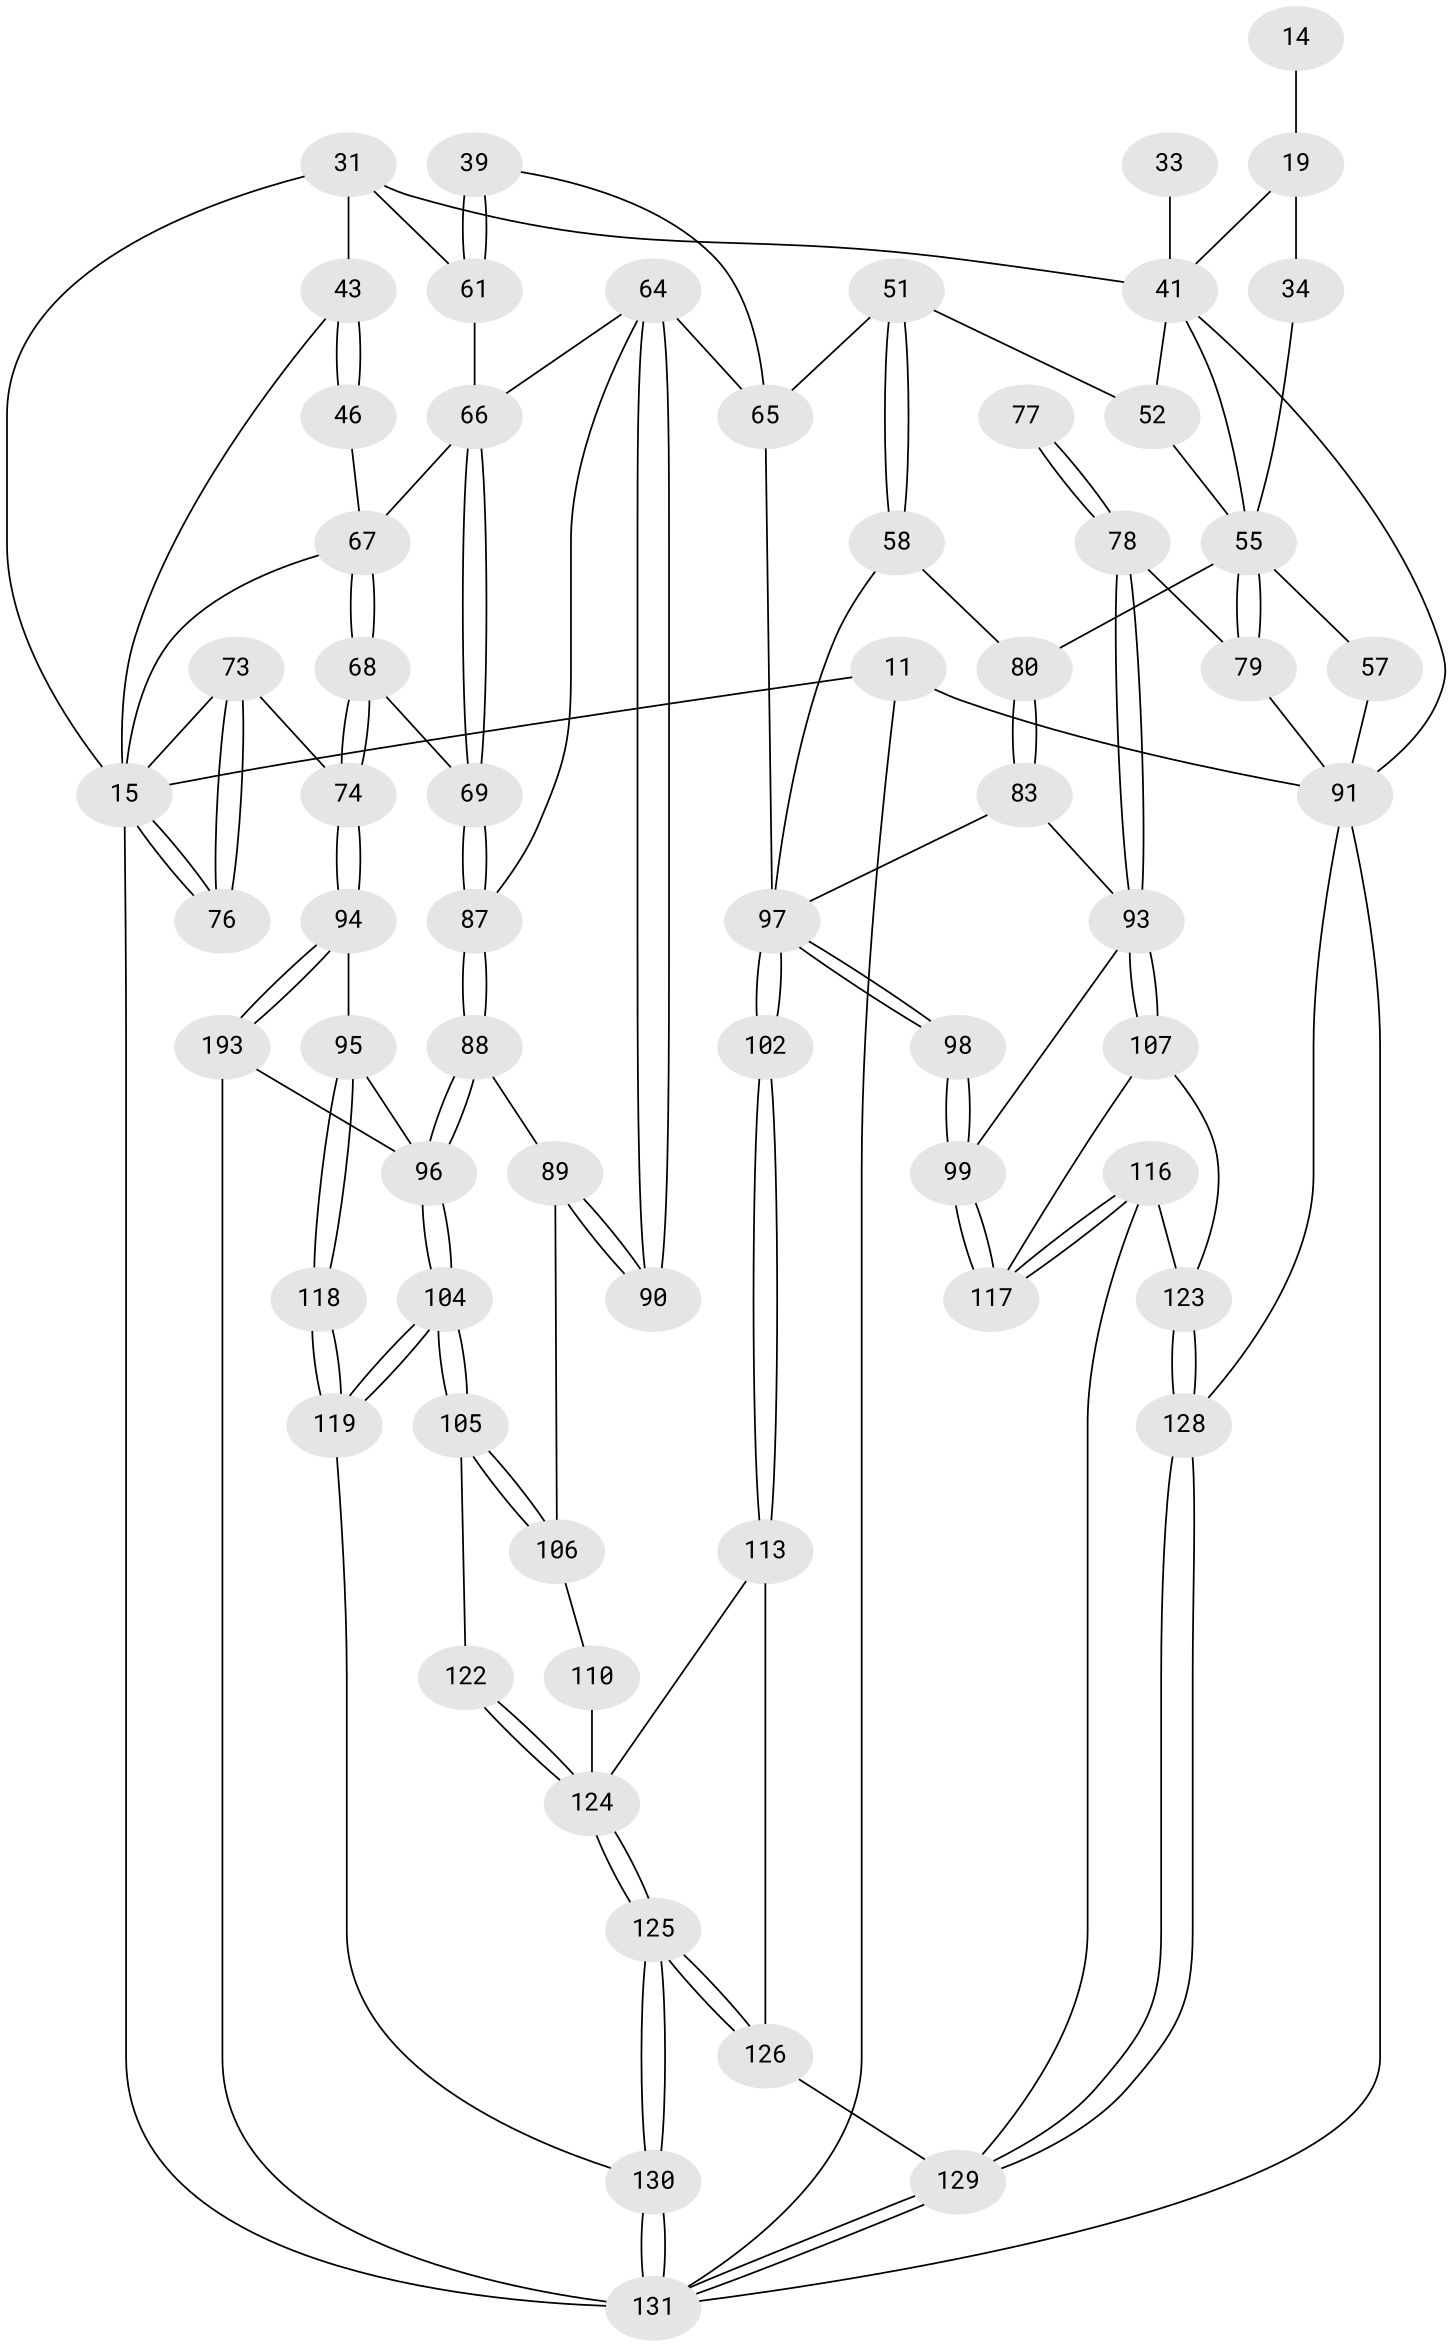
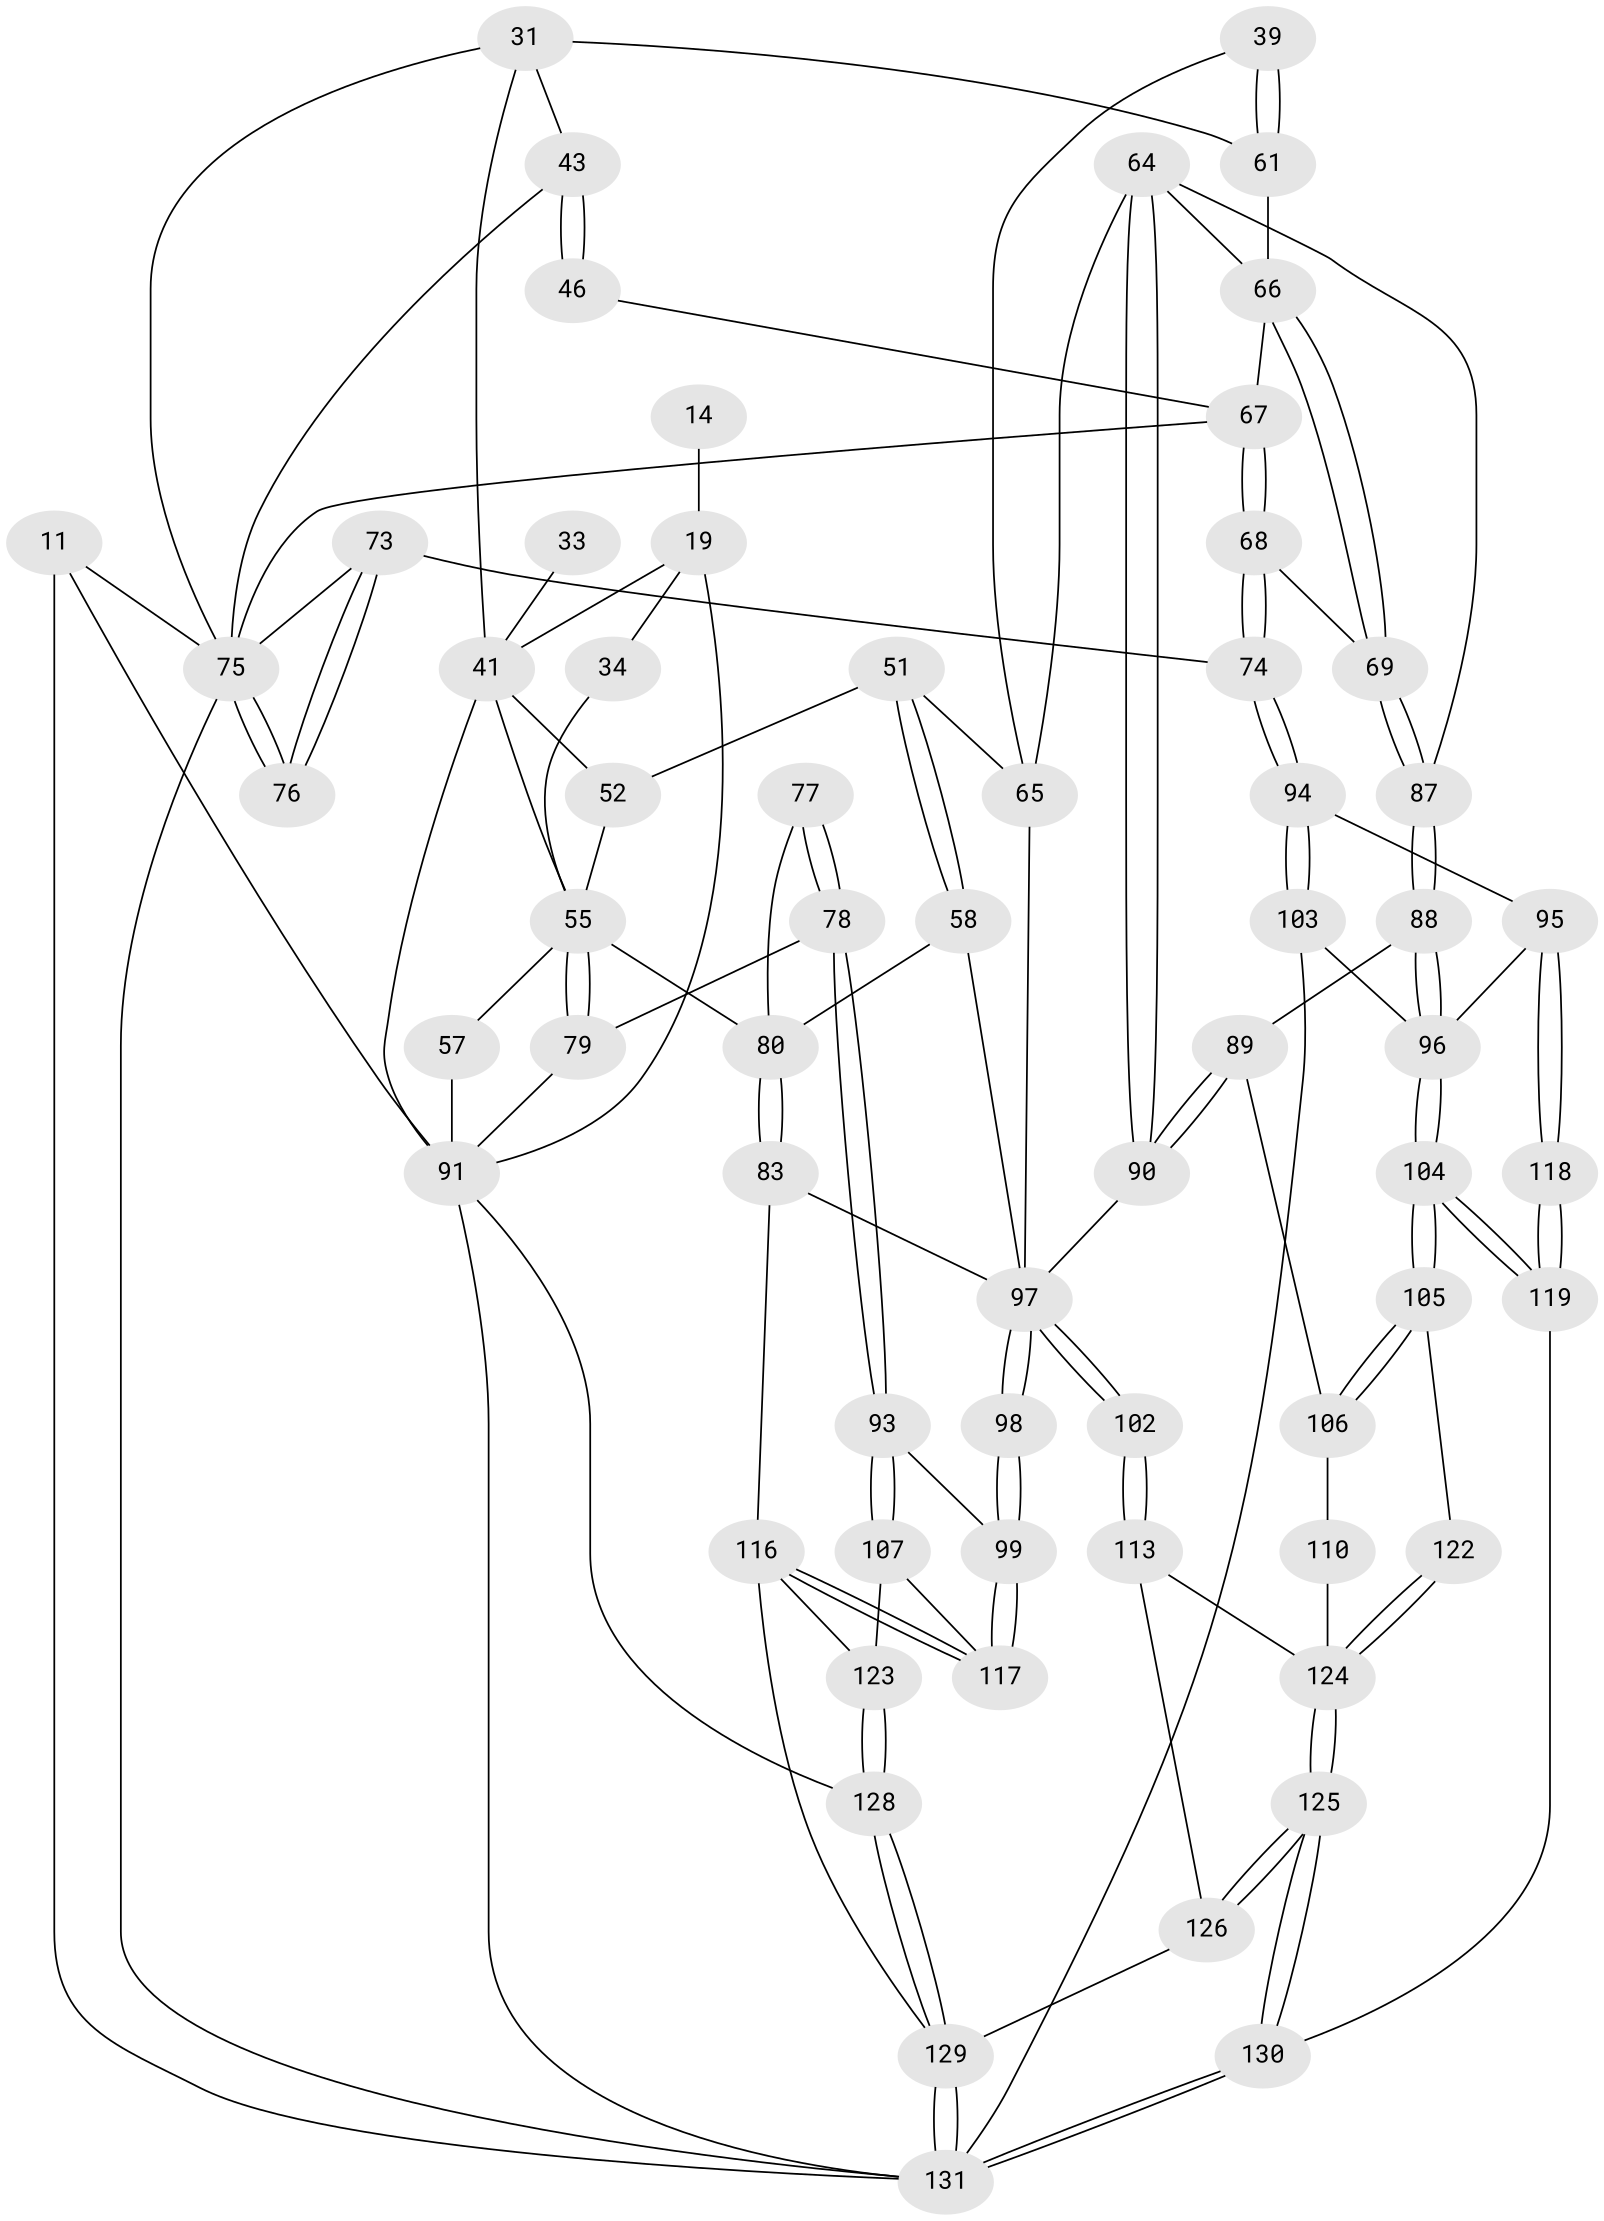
(124, 795) -> (231, 669)
(1081, 858) -> (764, 1363)
none -> (707, 918)
none -> (770, 919)
(222, 1047) -> (1298, 921)
none -> (1083, 1236)
